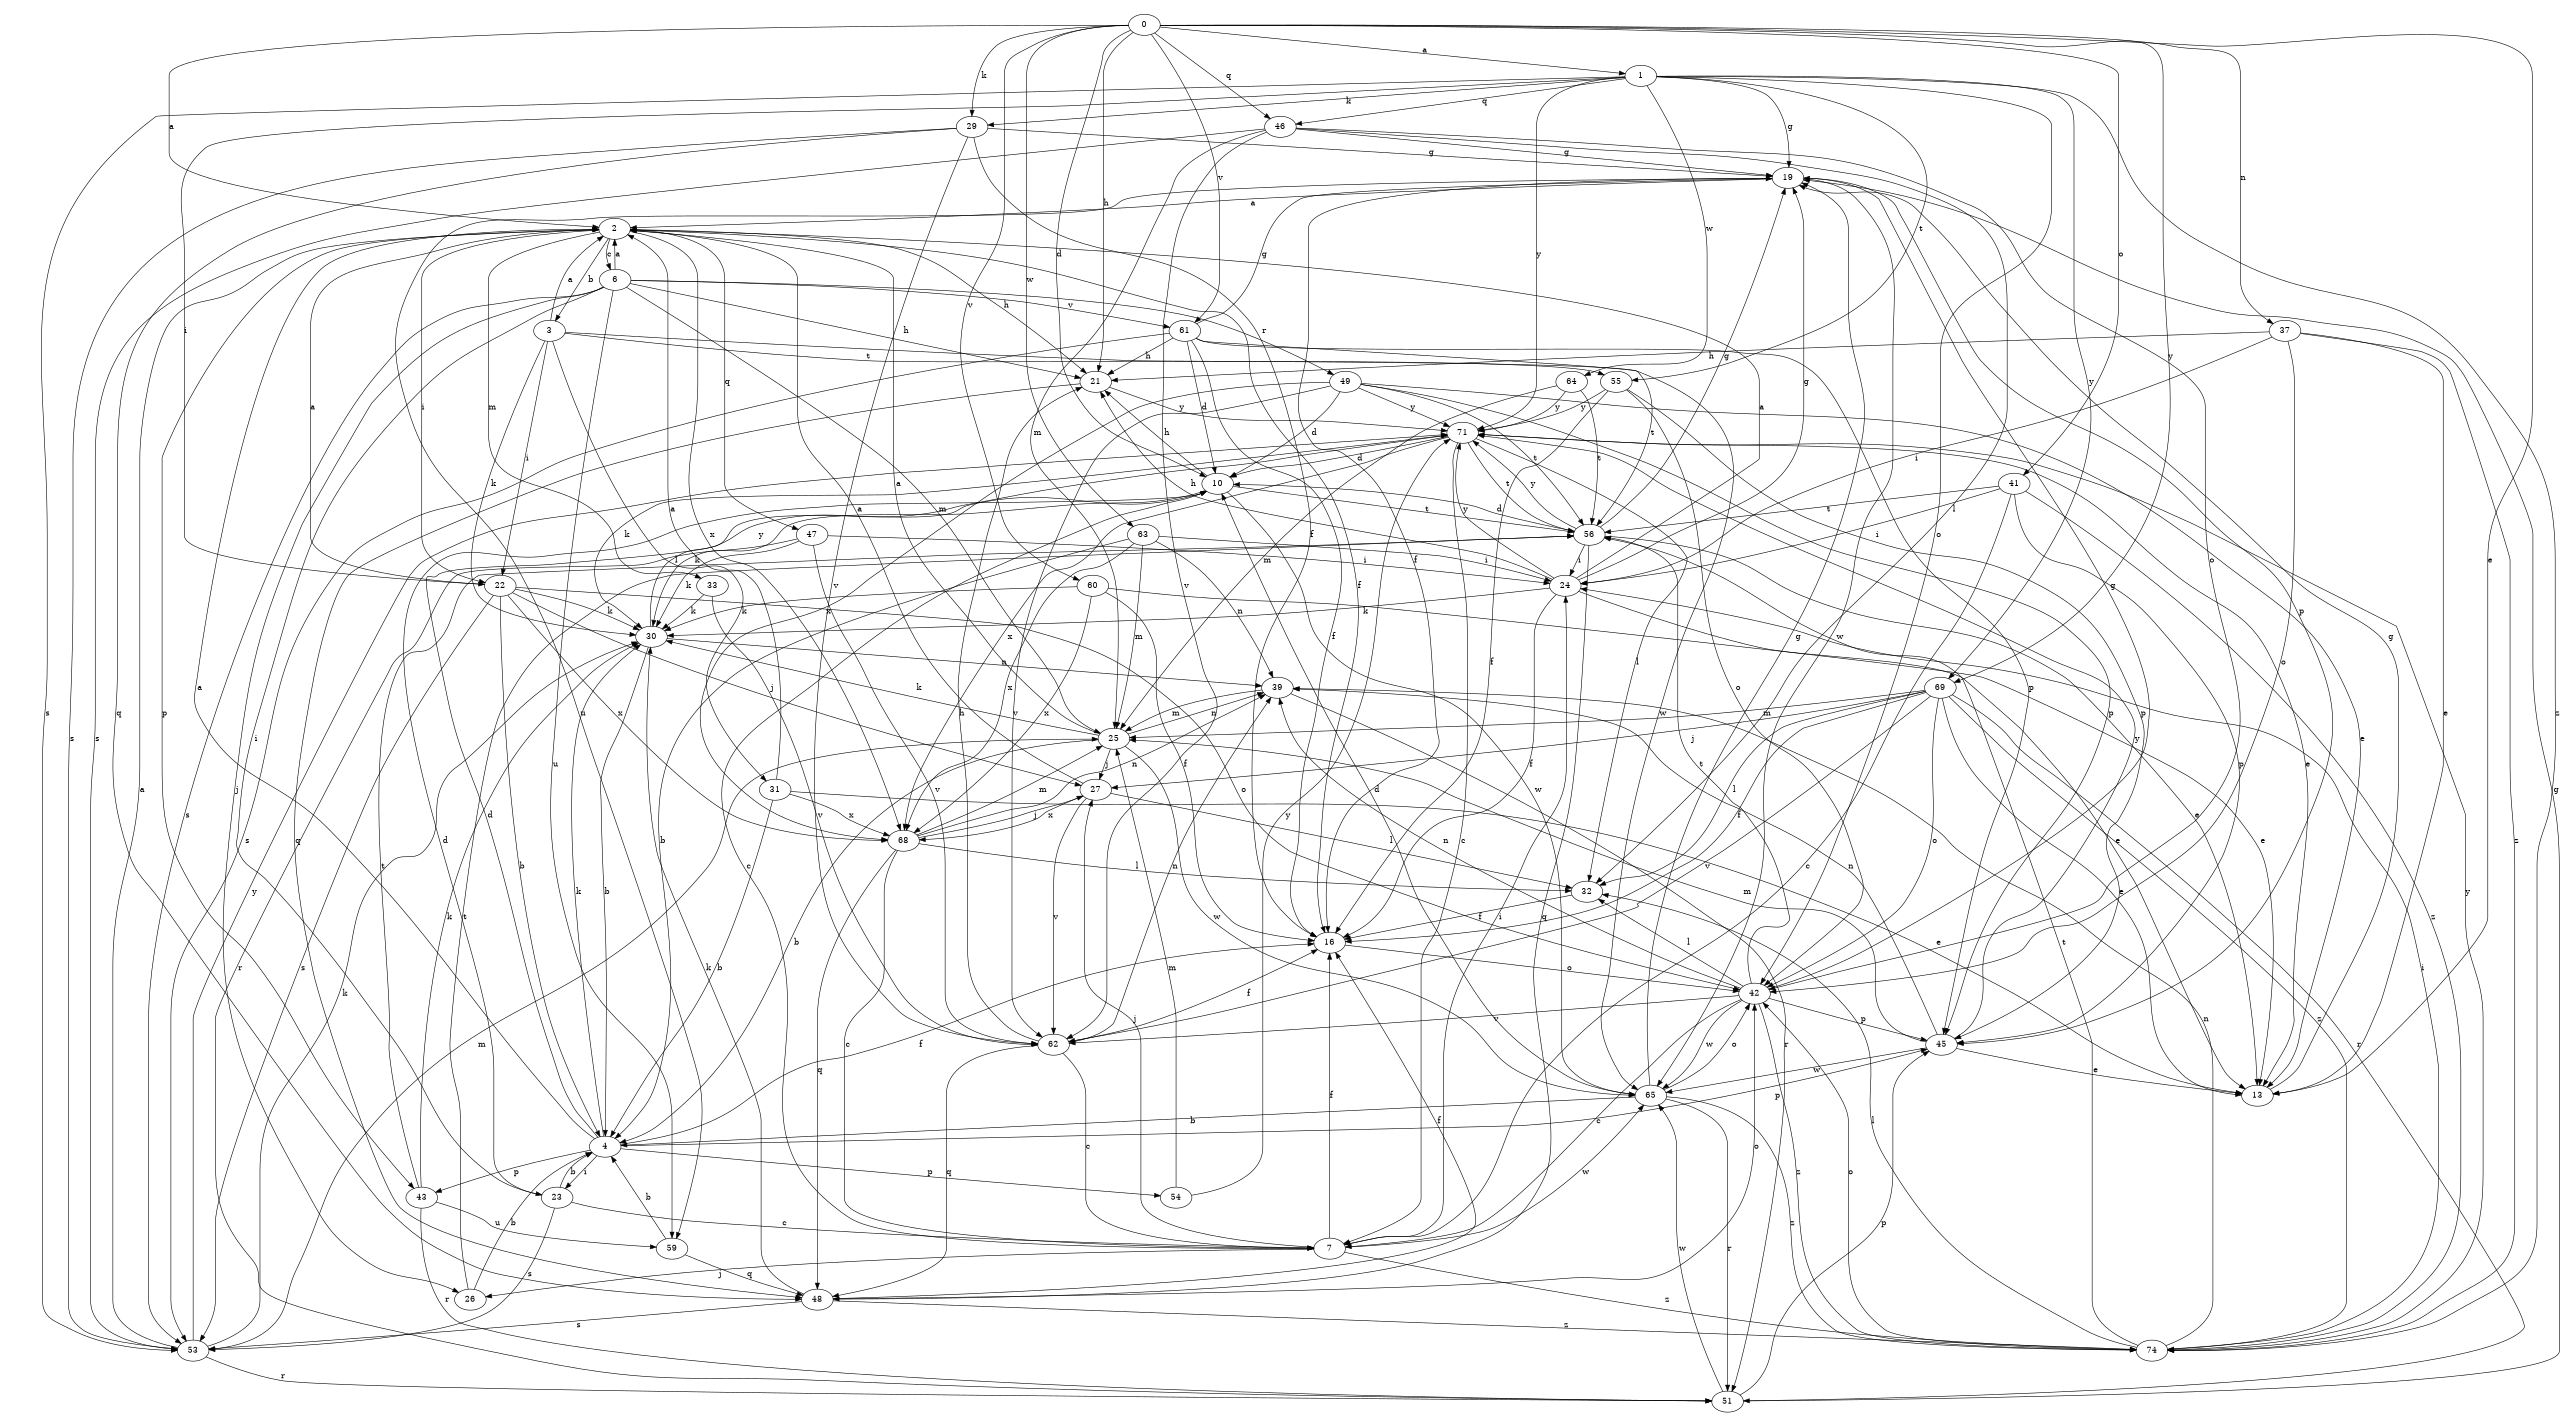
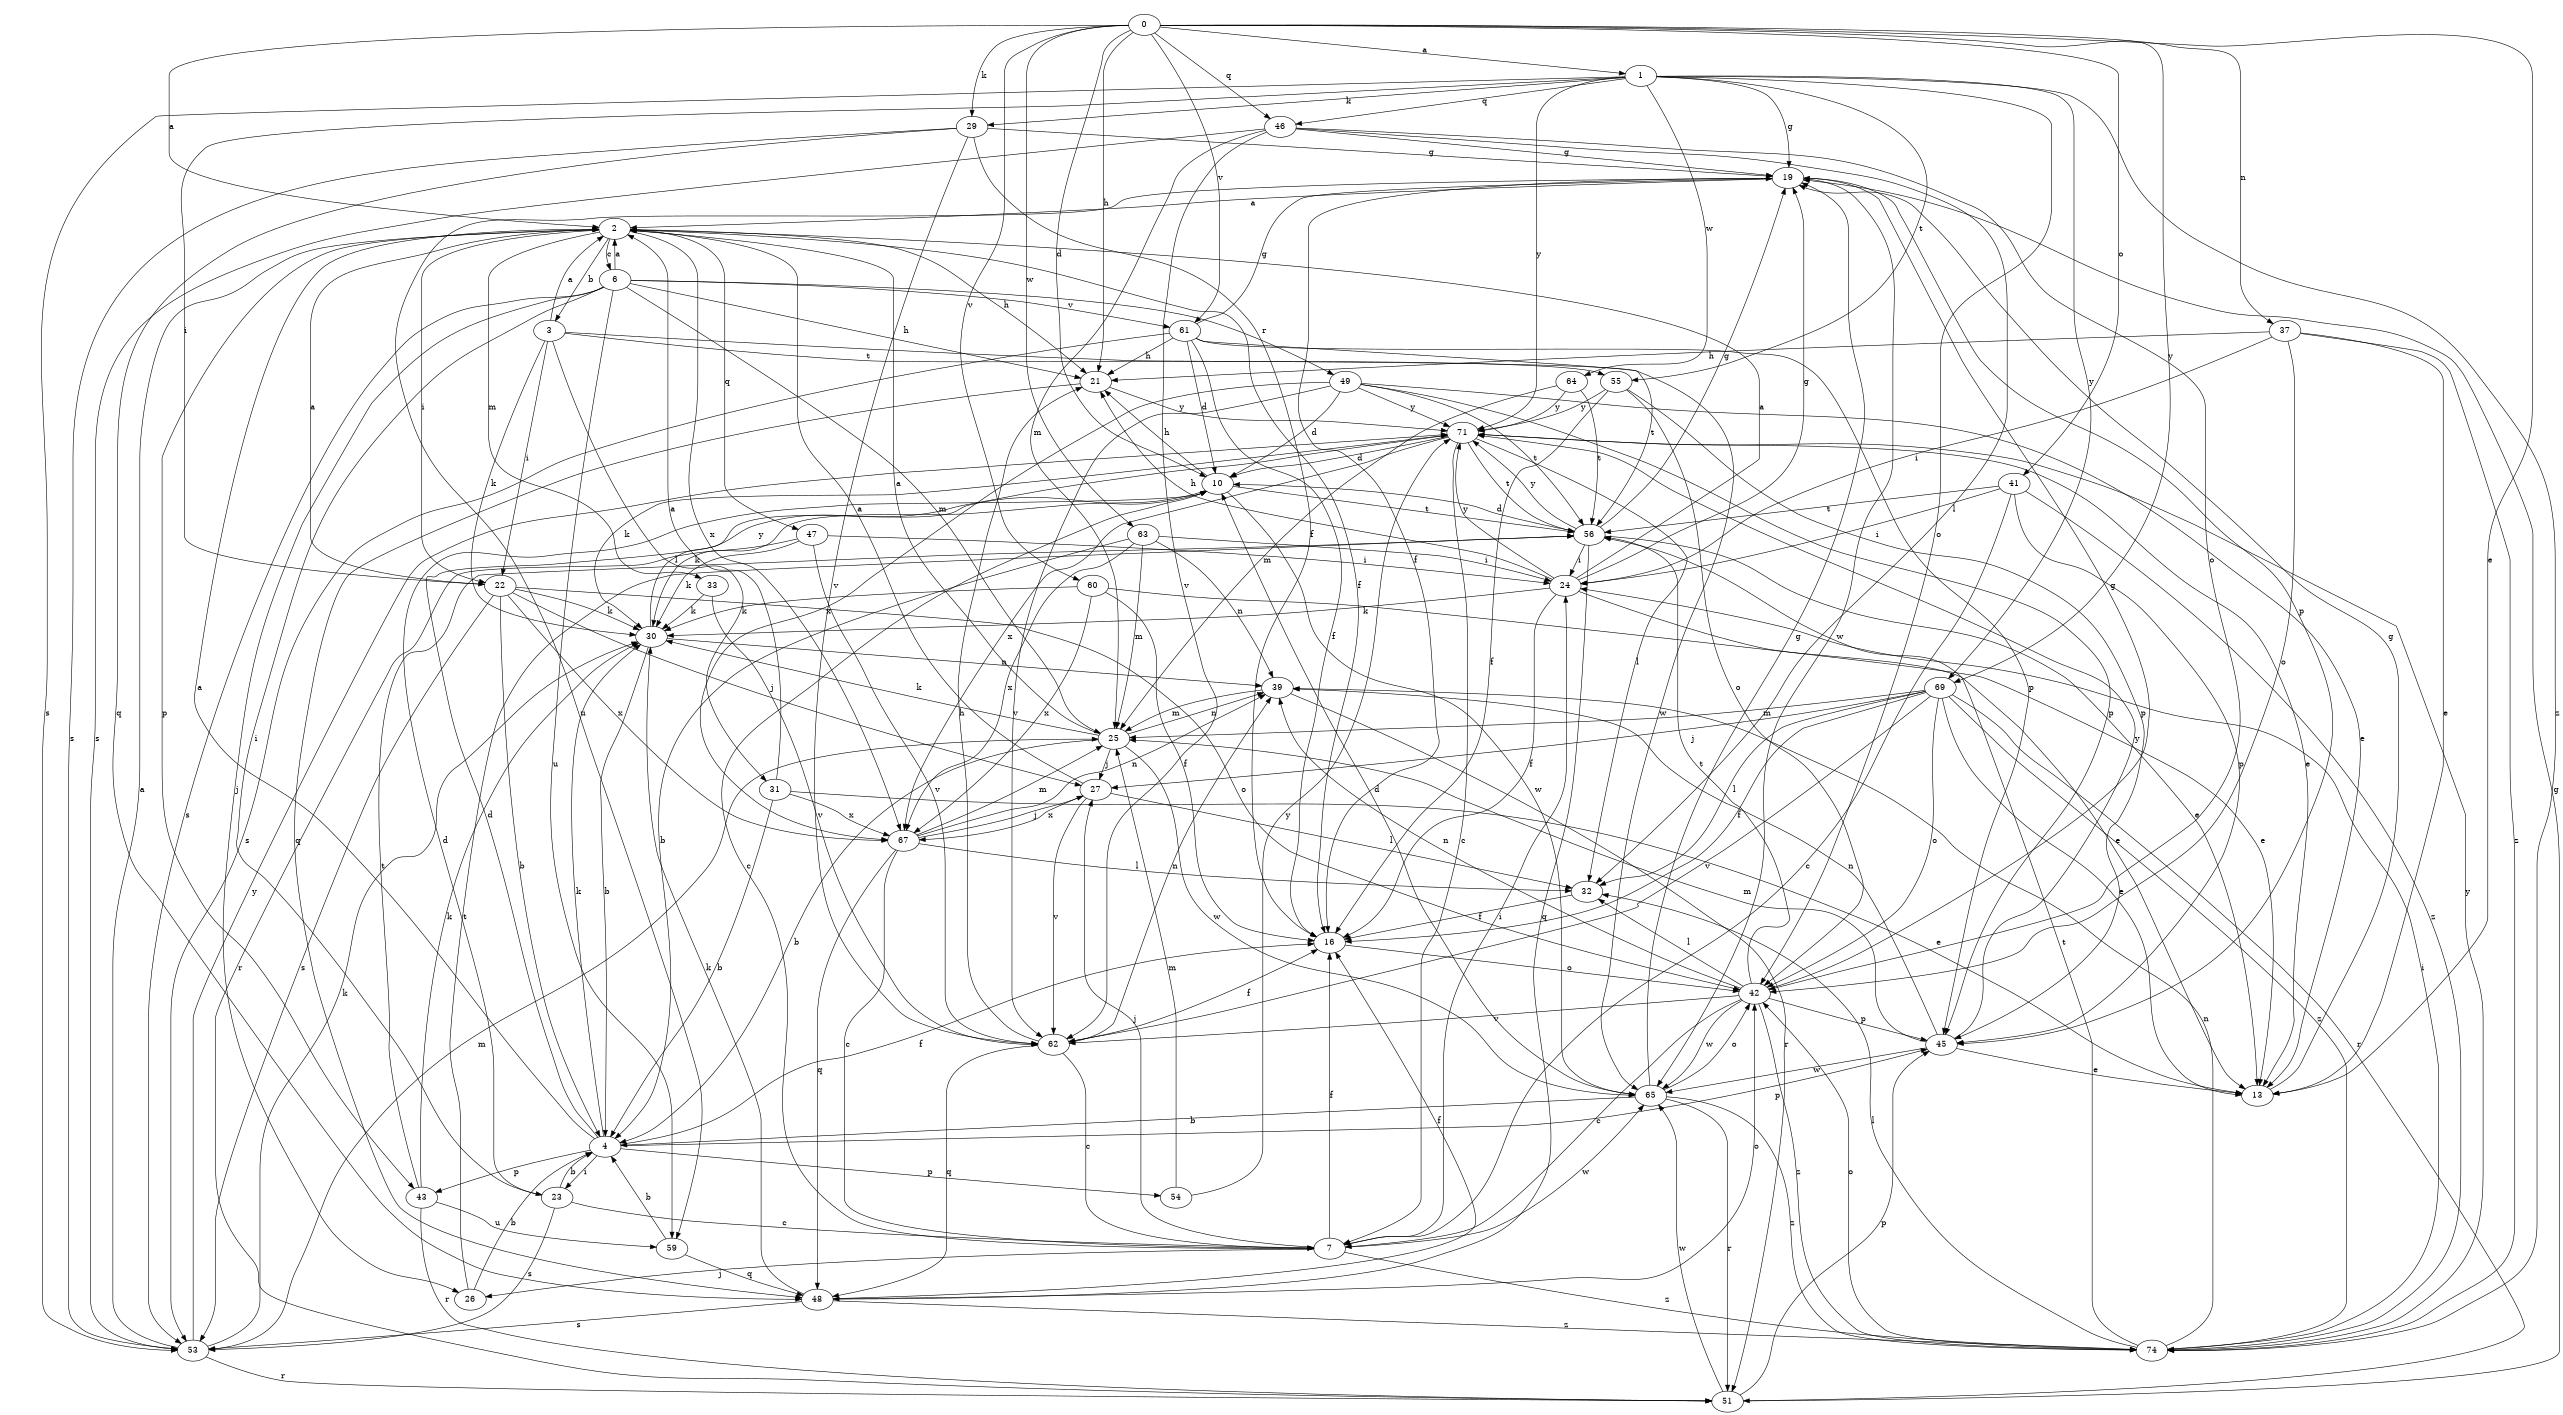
(904, 841) -> (904, 841)
